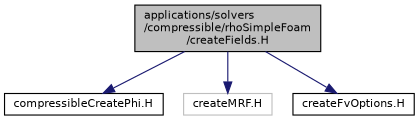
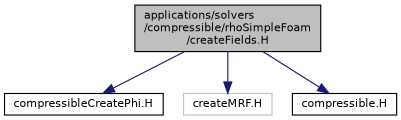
(354, 104) -> (345, 104)
